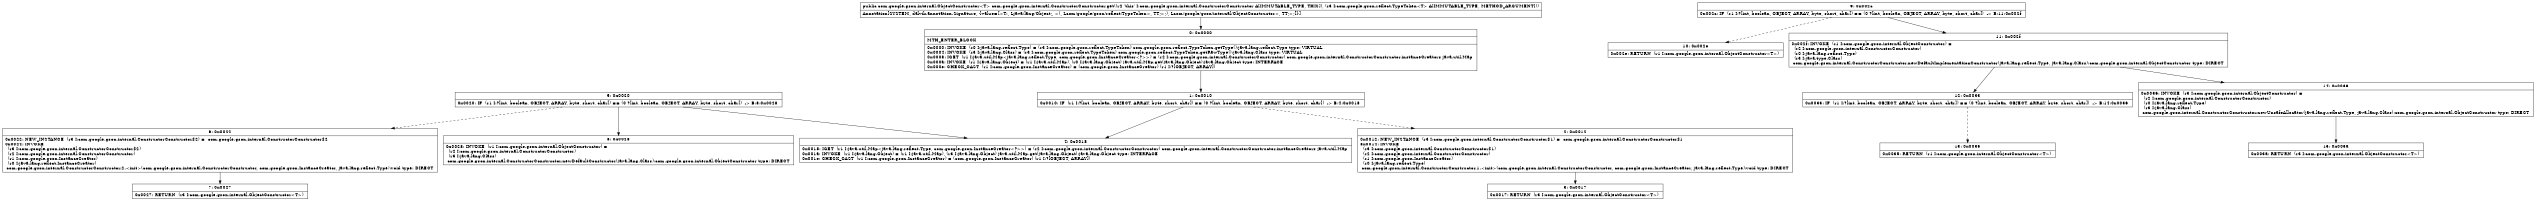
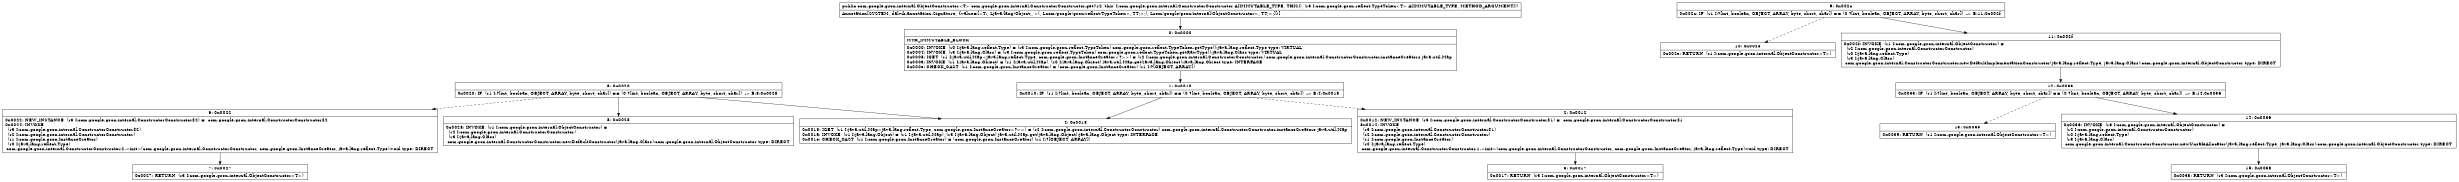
(952, 40) -> (938, 40)
(1817, 58) -> (1869, 58)
(2171, 75) -> (2135, 105)
(51, 163) -> (38, 144)
